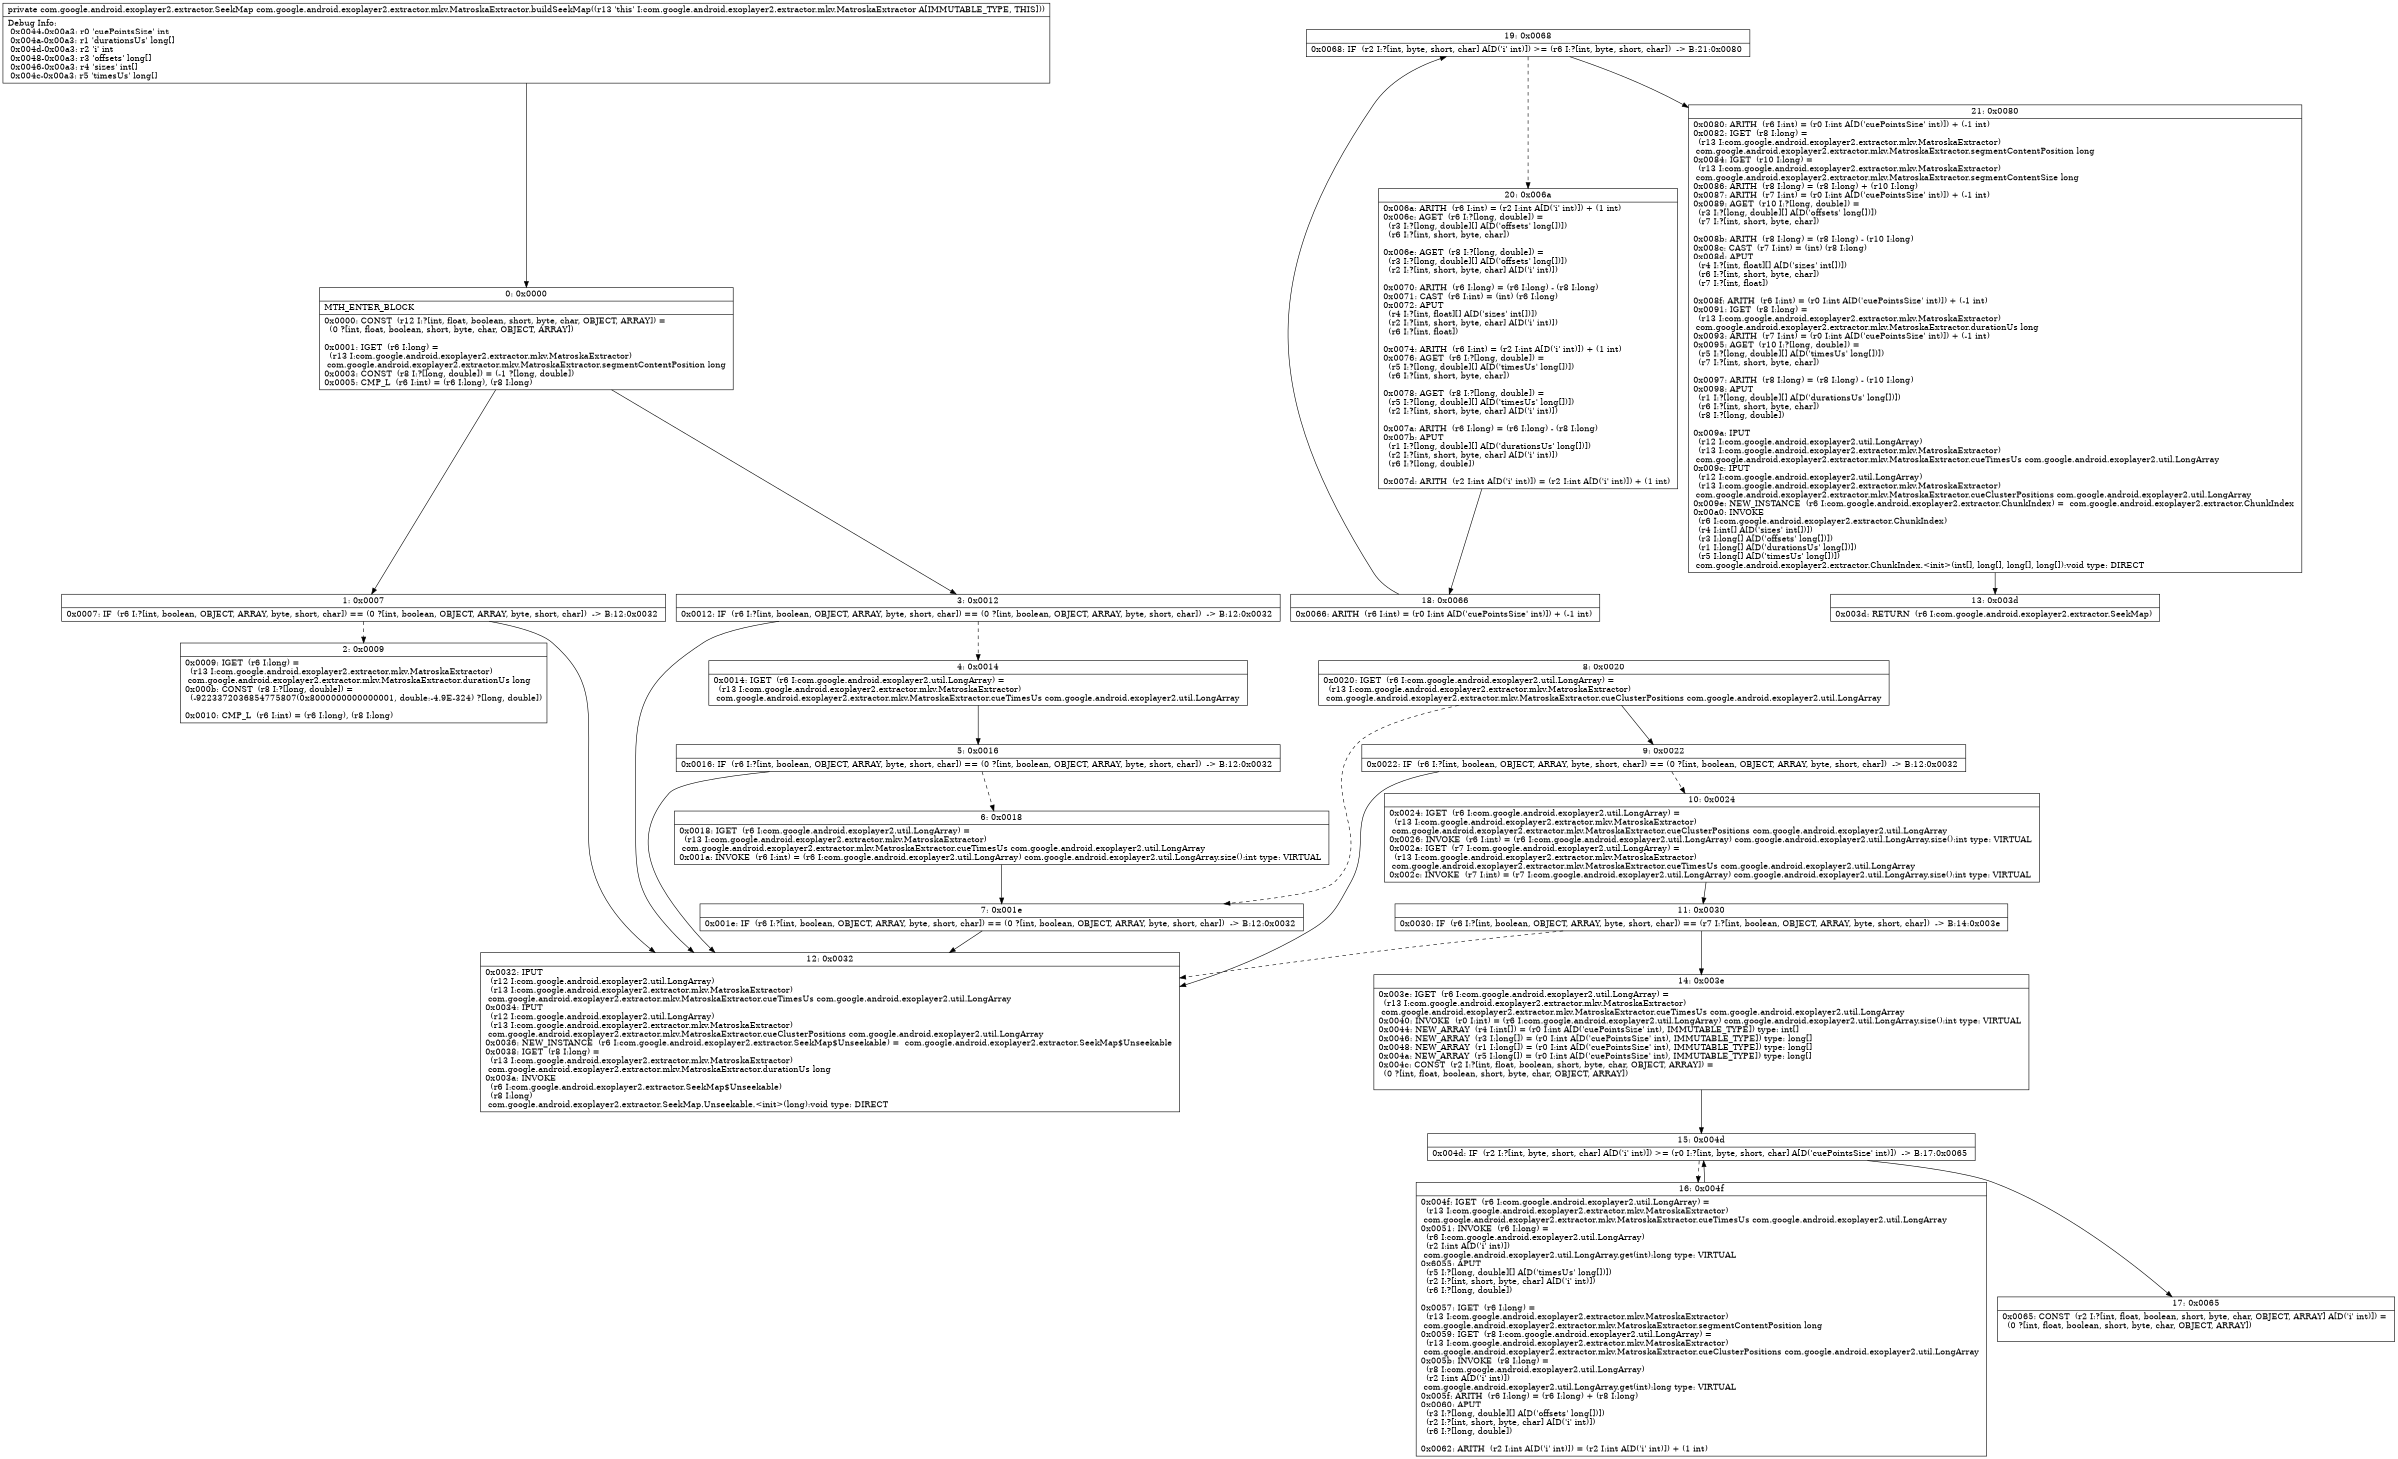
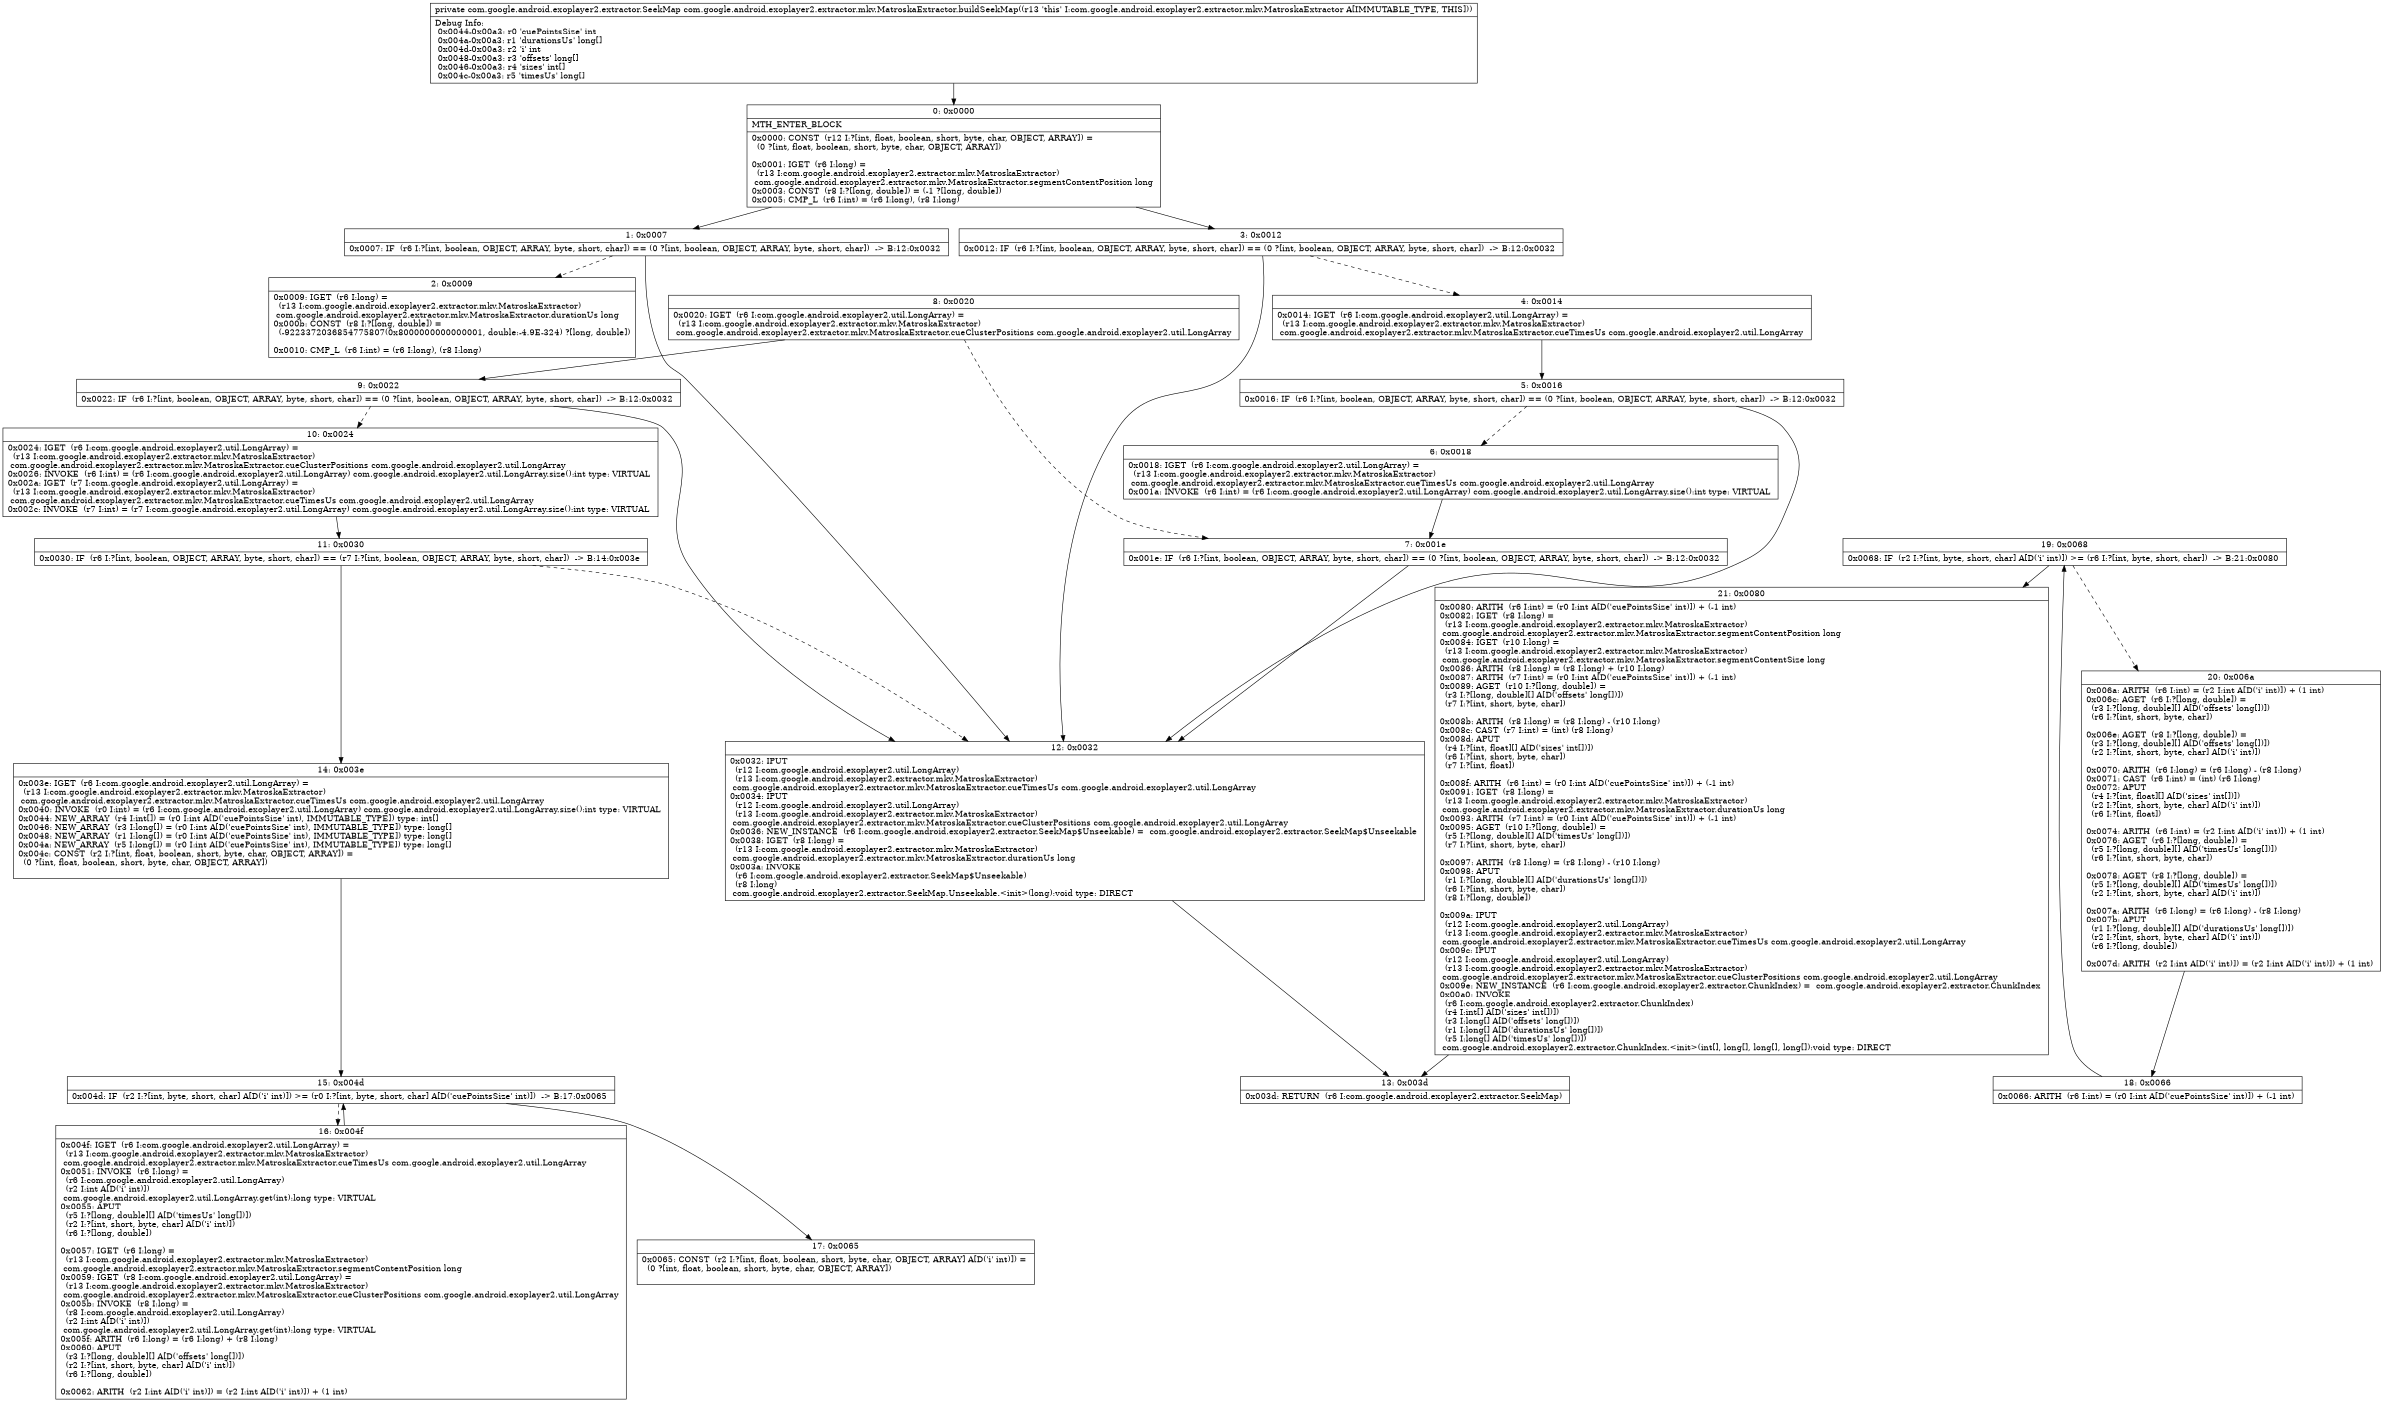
none -> (1278, 987)
(1454, 1264) -> (93, 1207)
